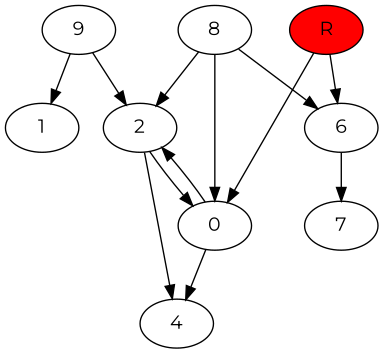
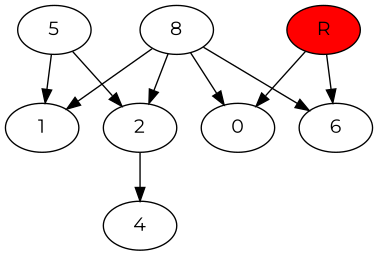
(79, 30) -> (54, 30)
none -> (115, 75)
(166, 174) -> none
(189, 179) -> none
(341, 226) -> none
(198, 268) -> none
